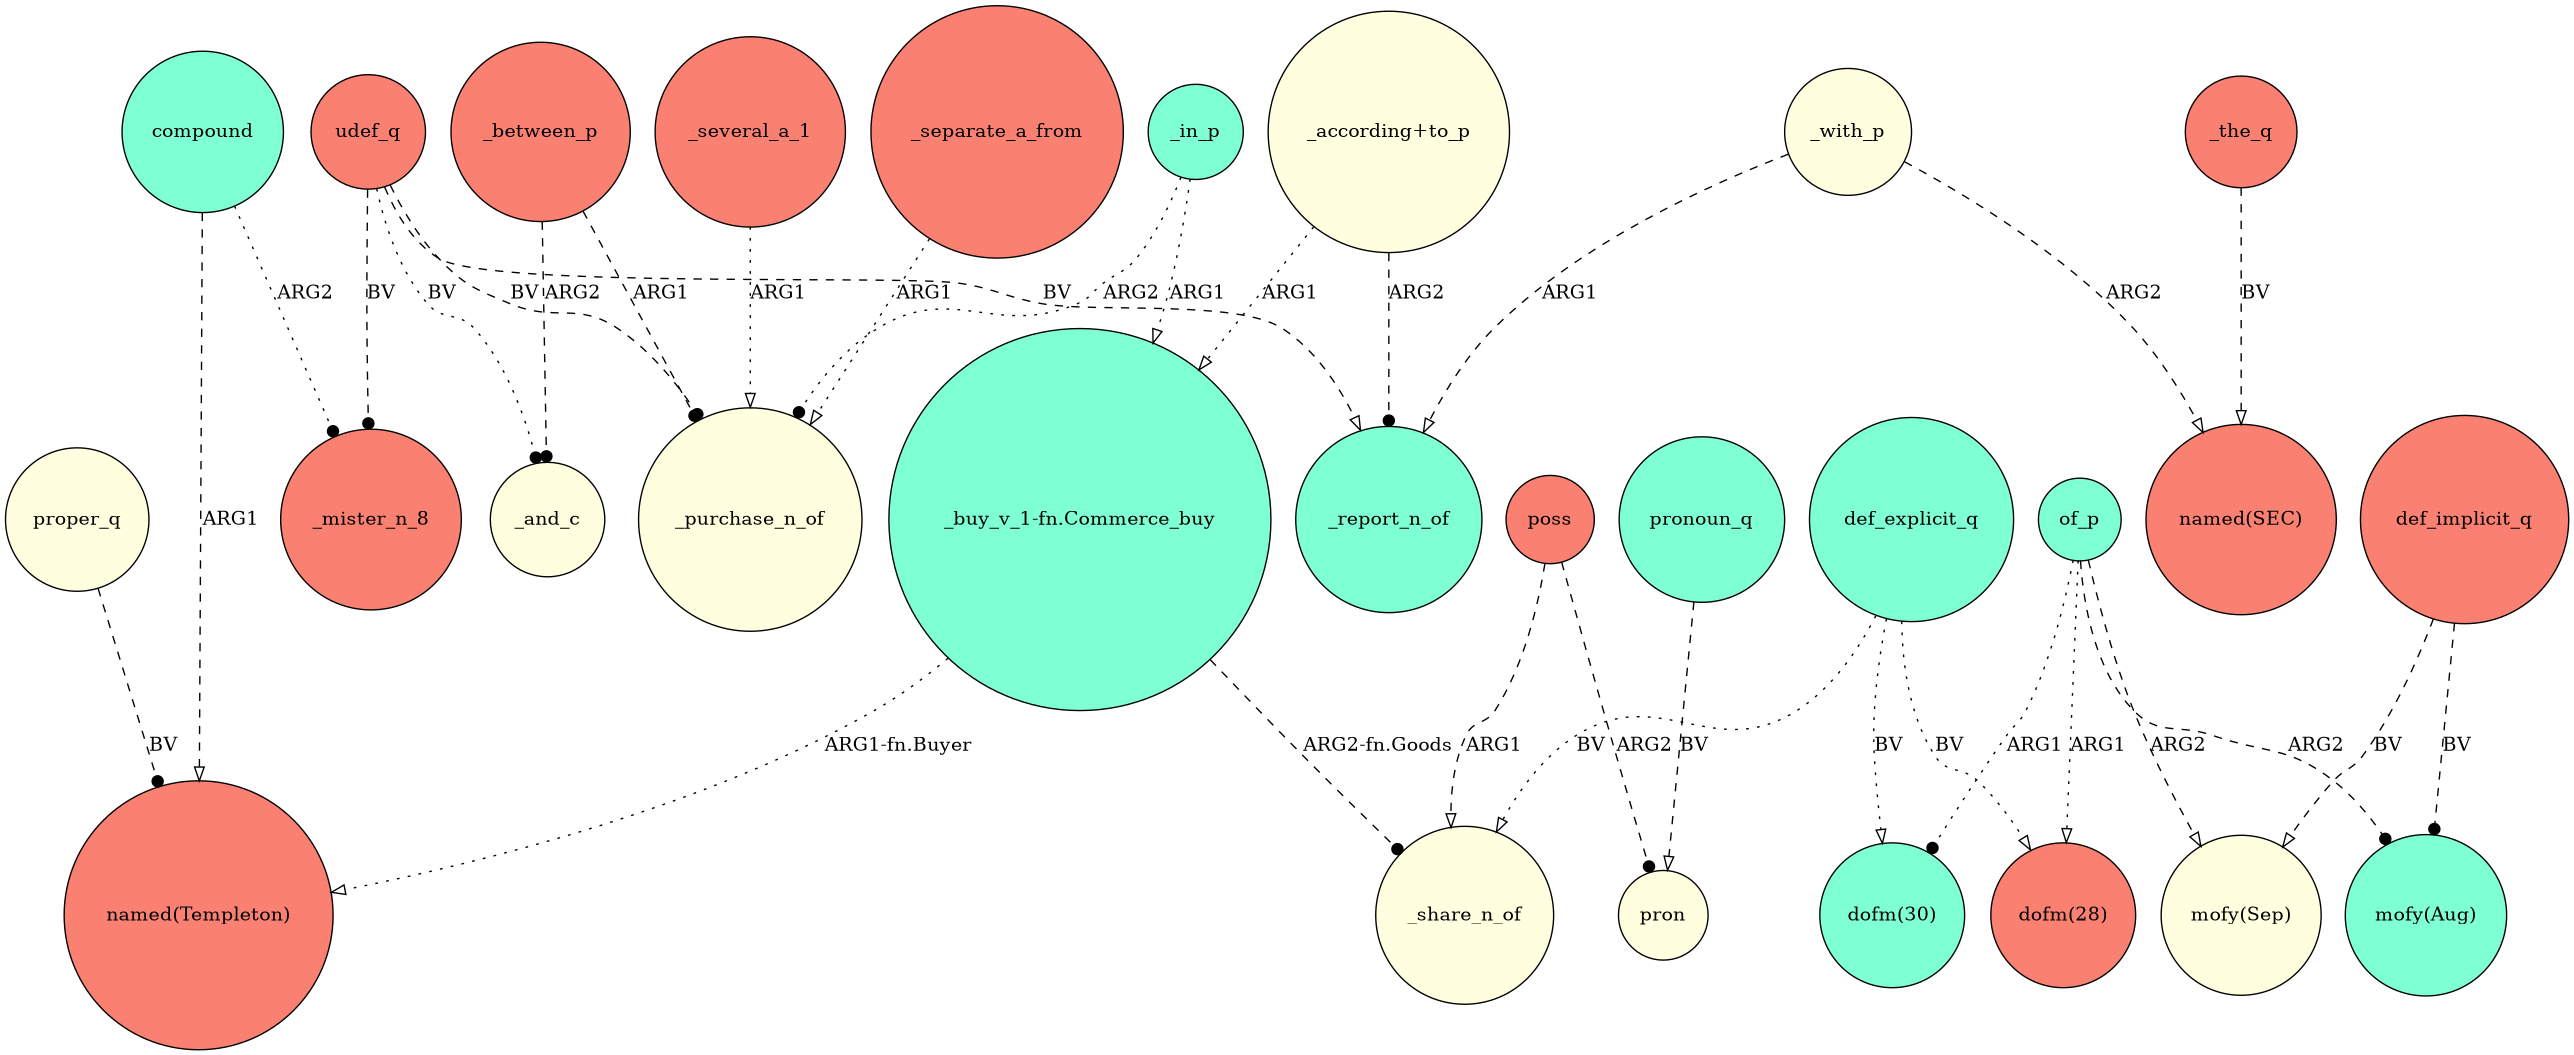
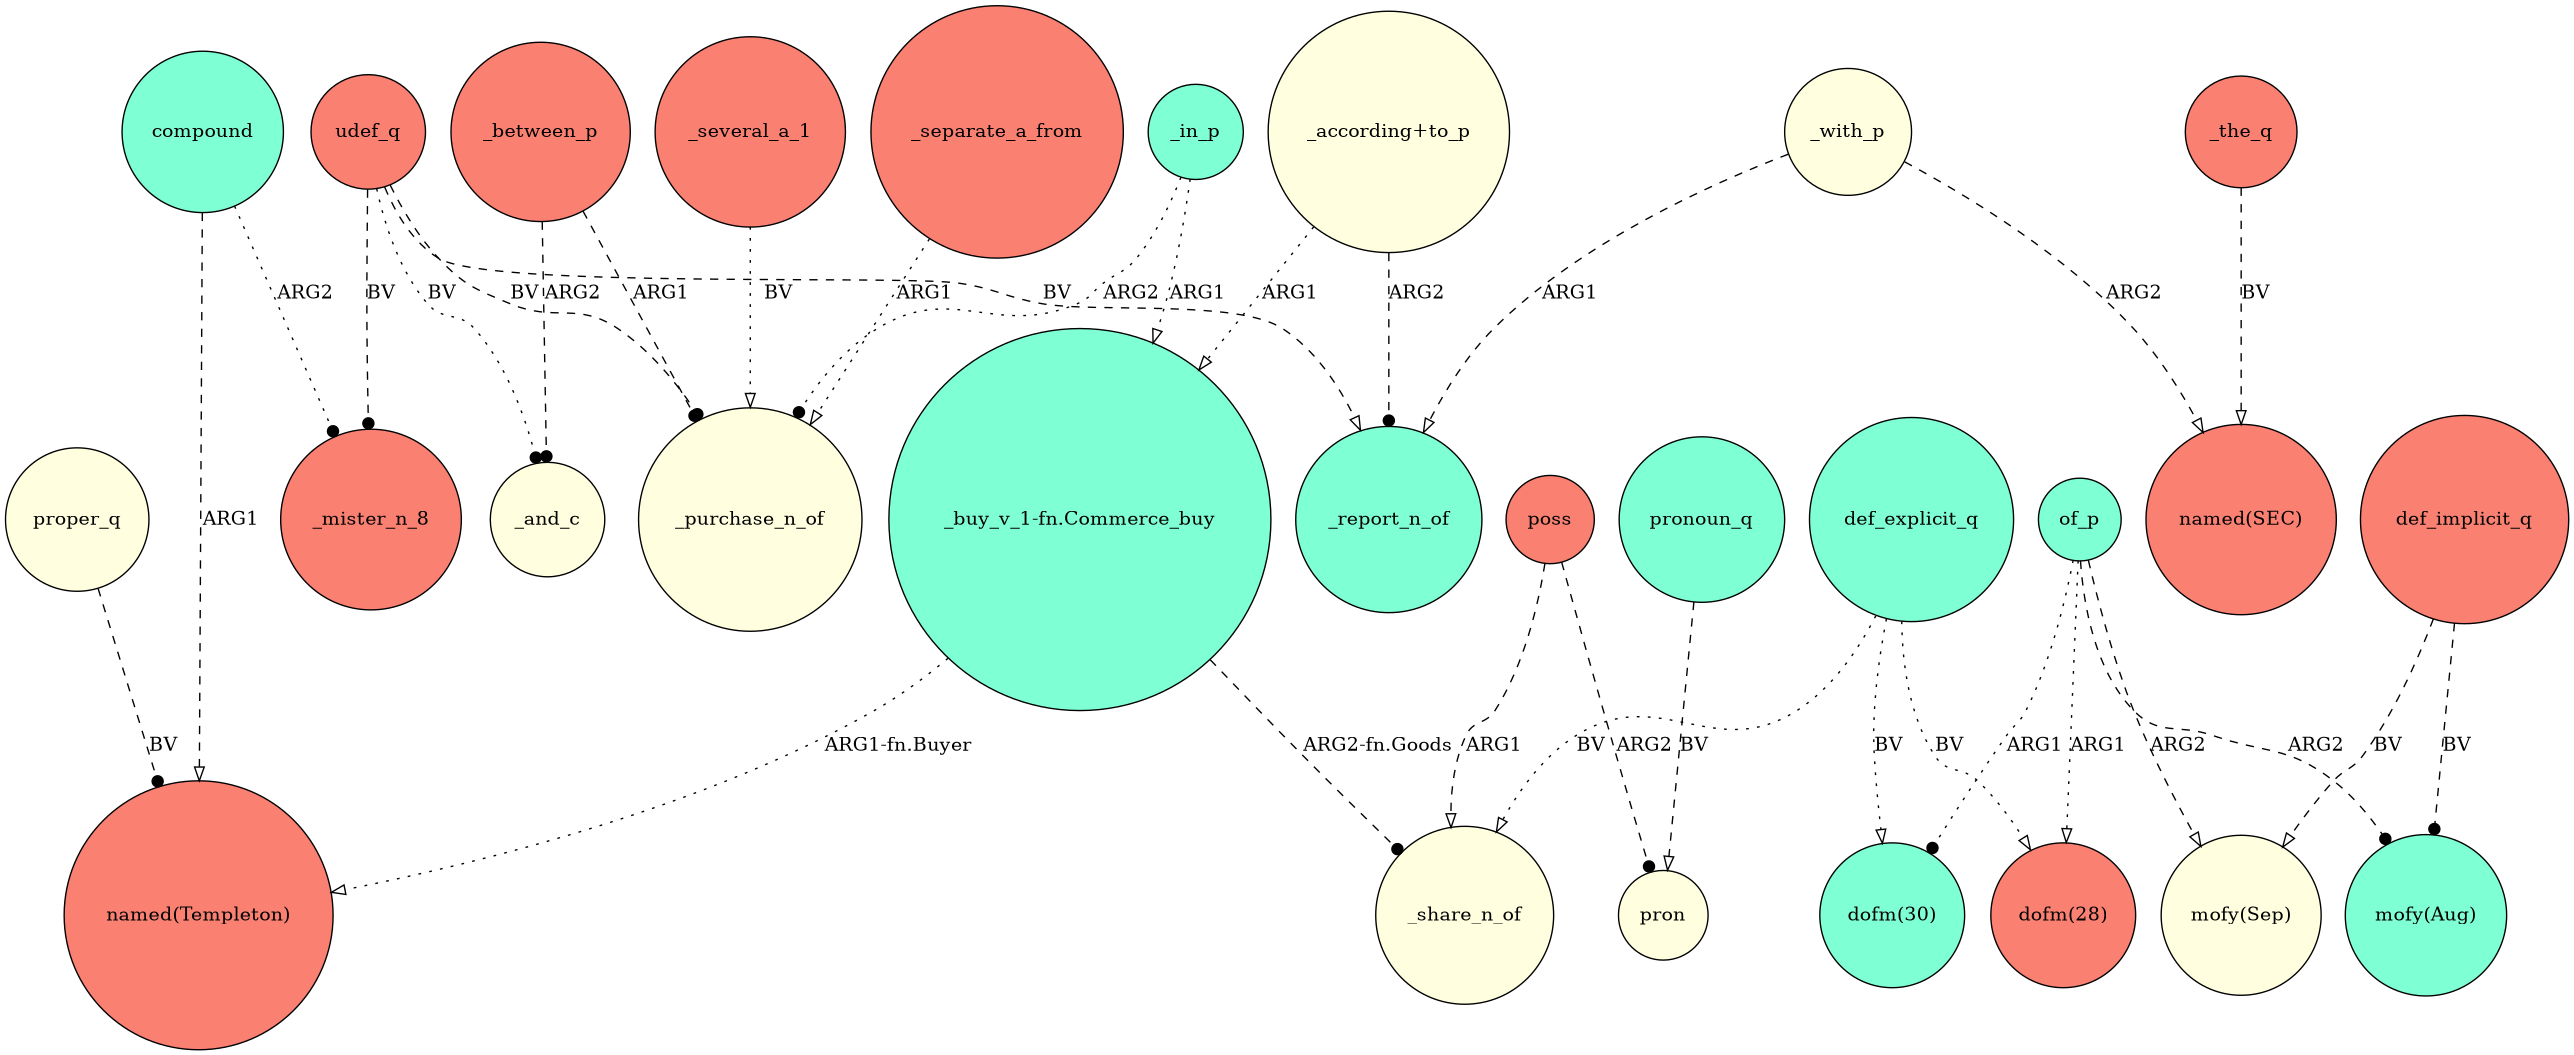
(779, 293) -> (779, 293)
